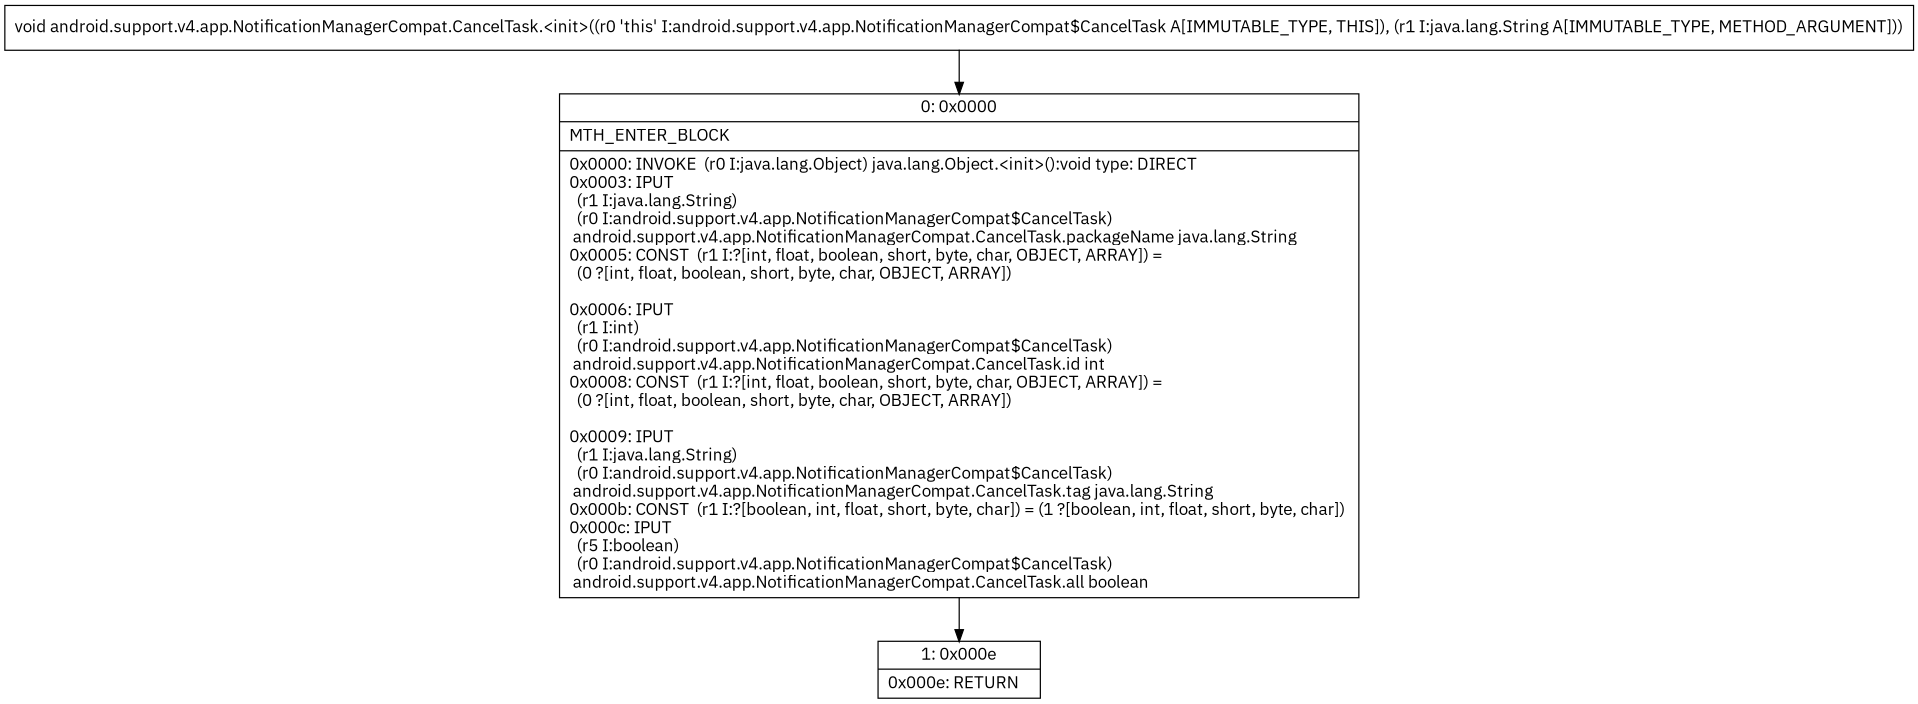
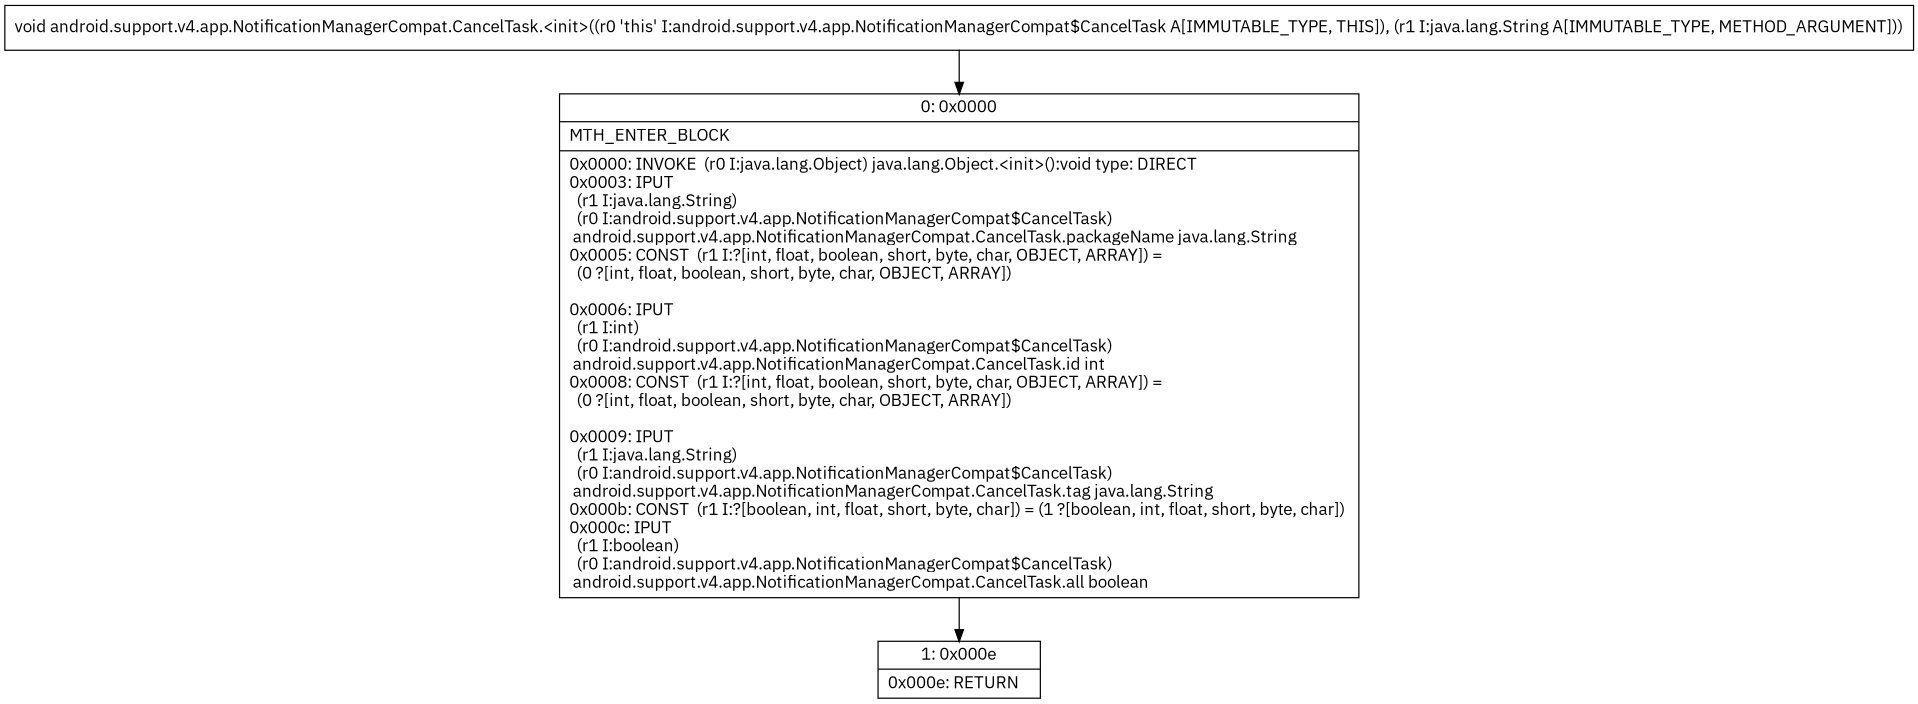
(624, 546) -> (624, 546)
